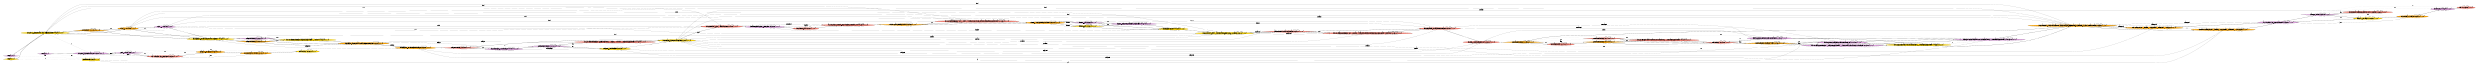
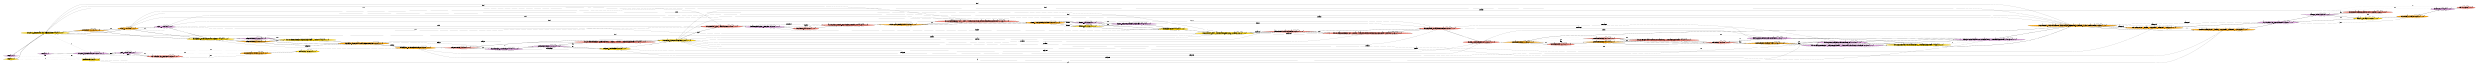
(211, 52) -> none
